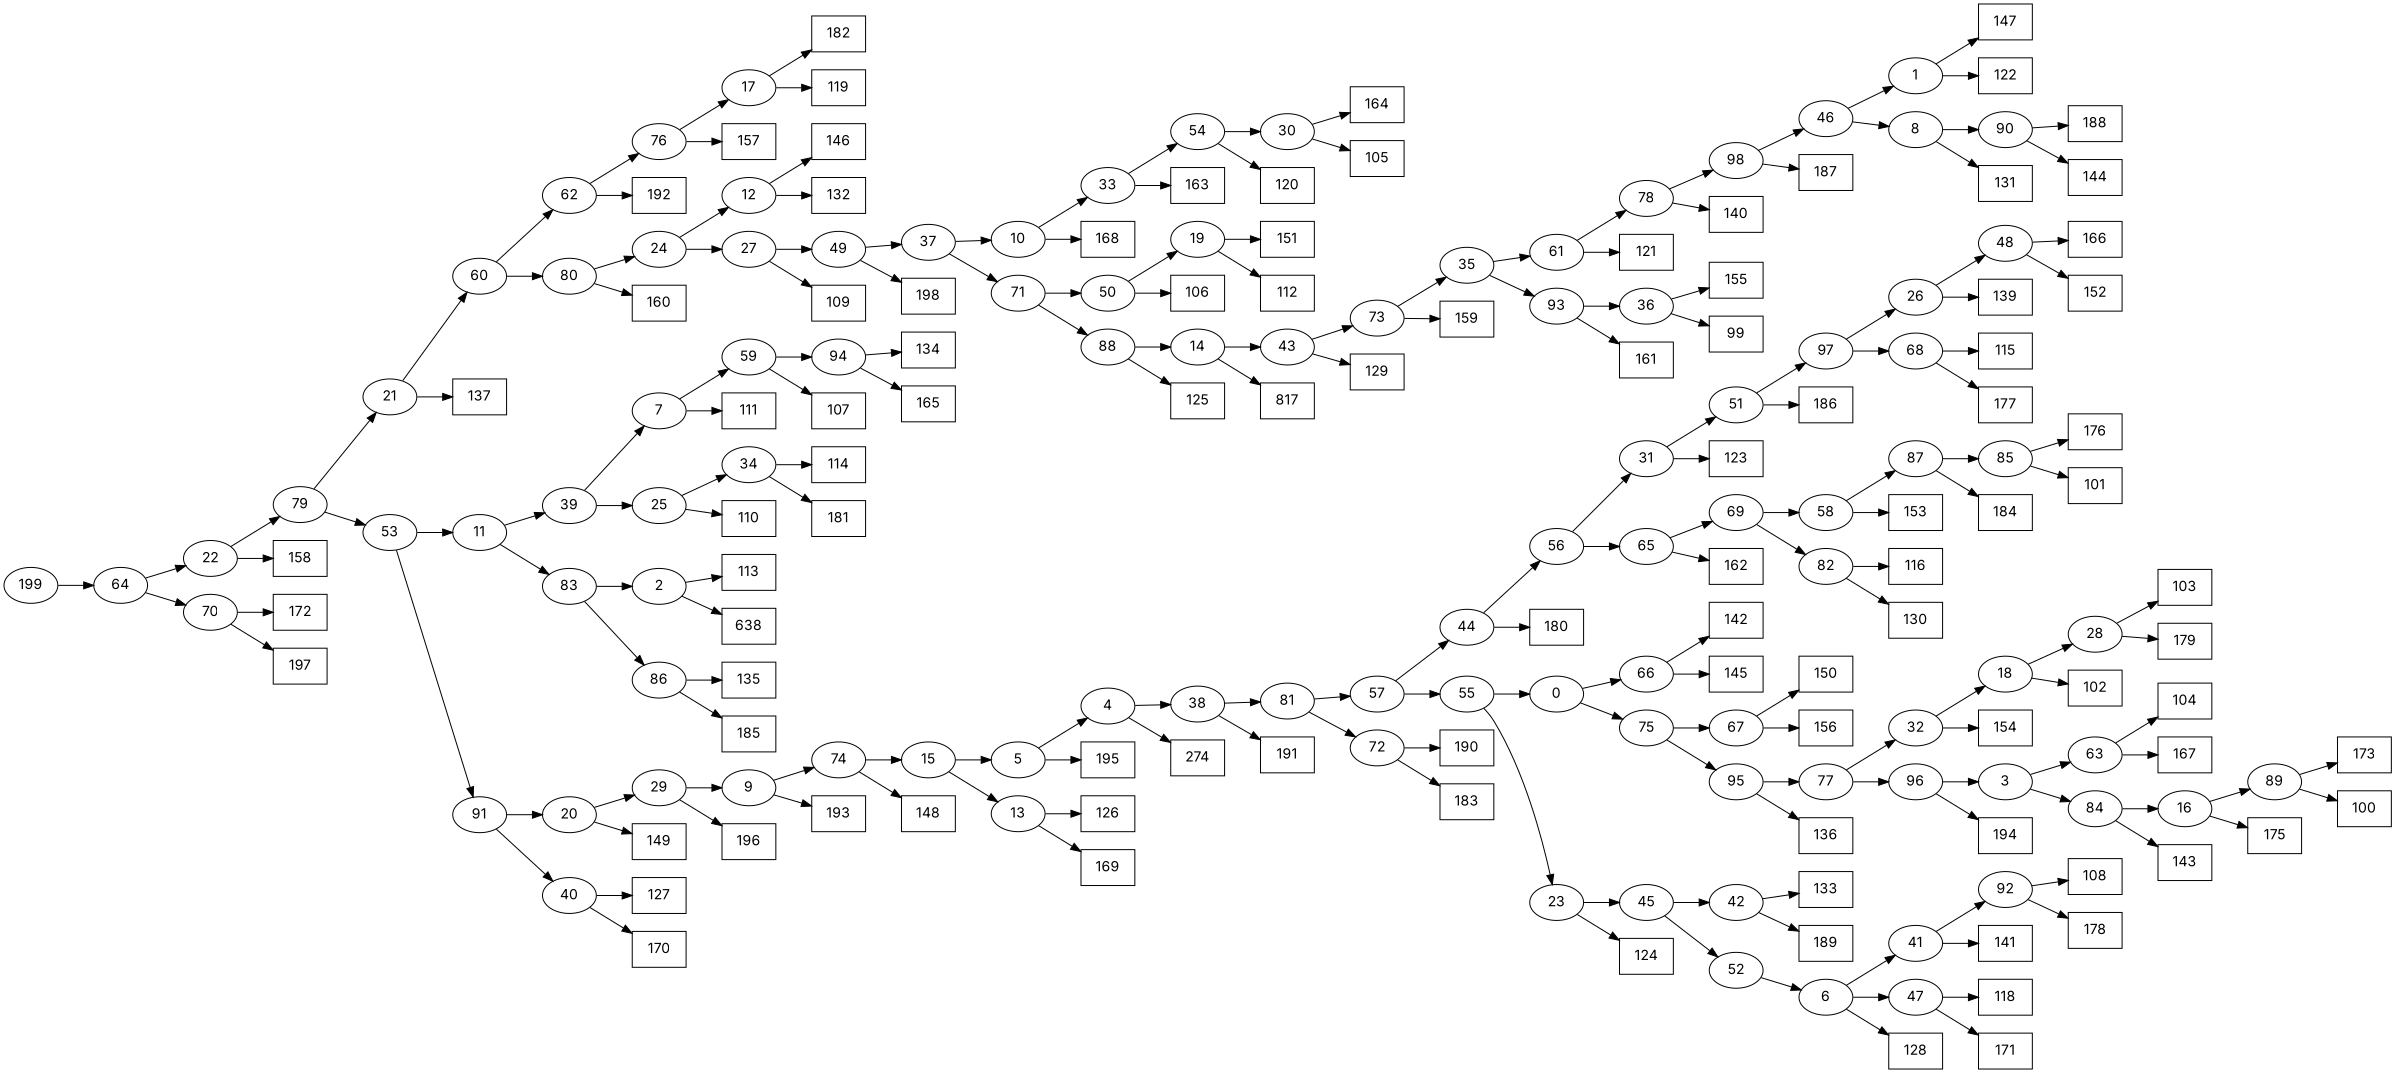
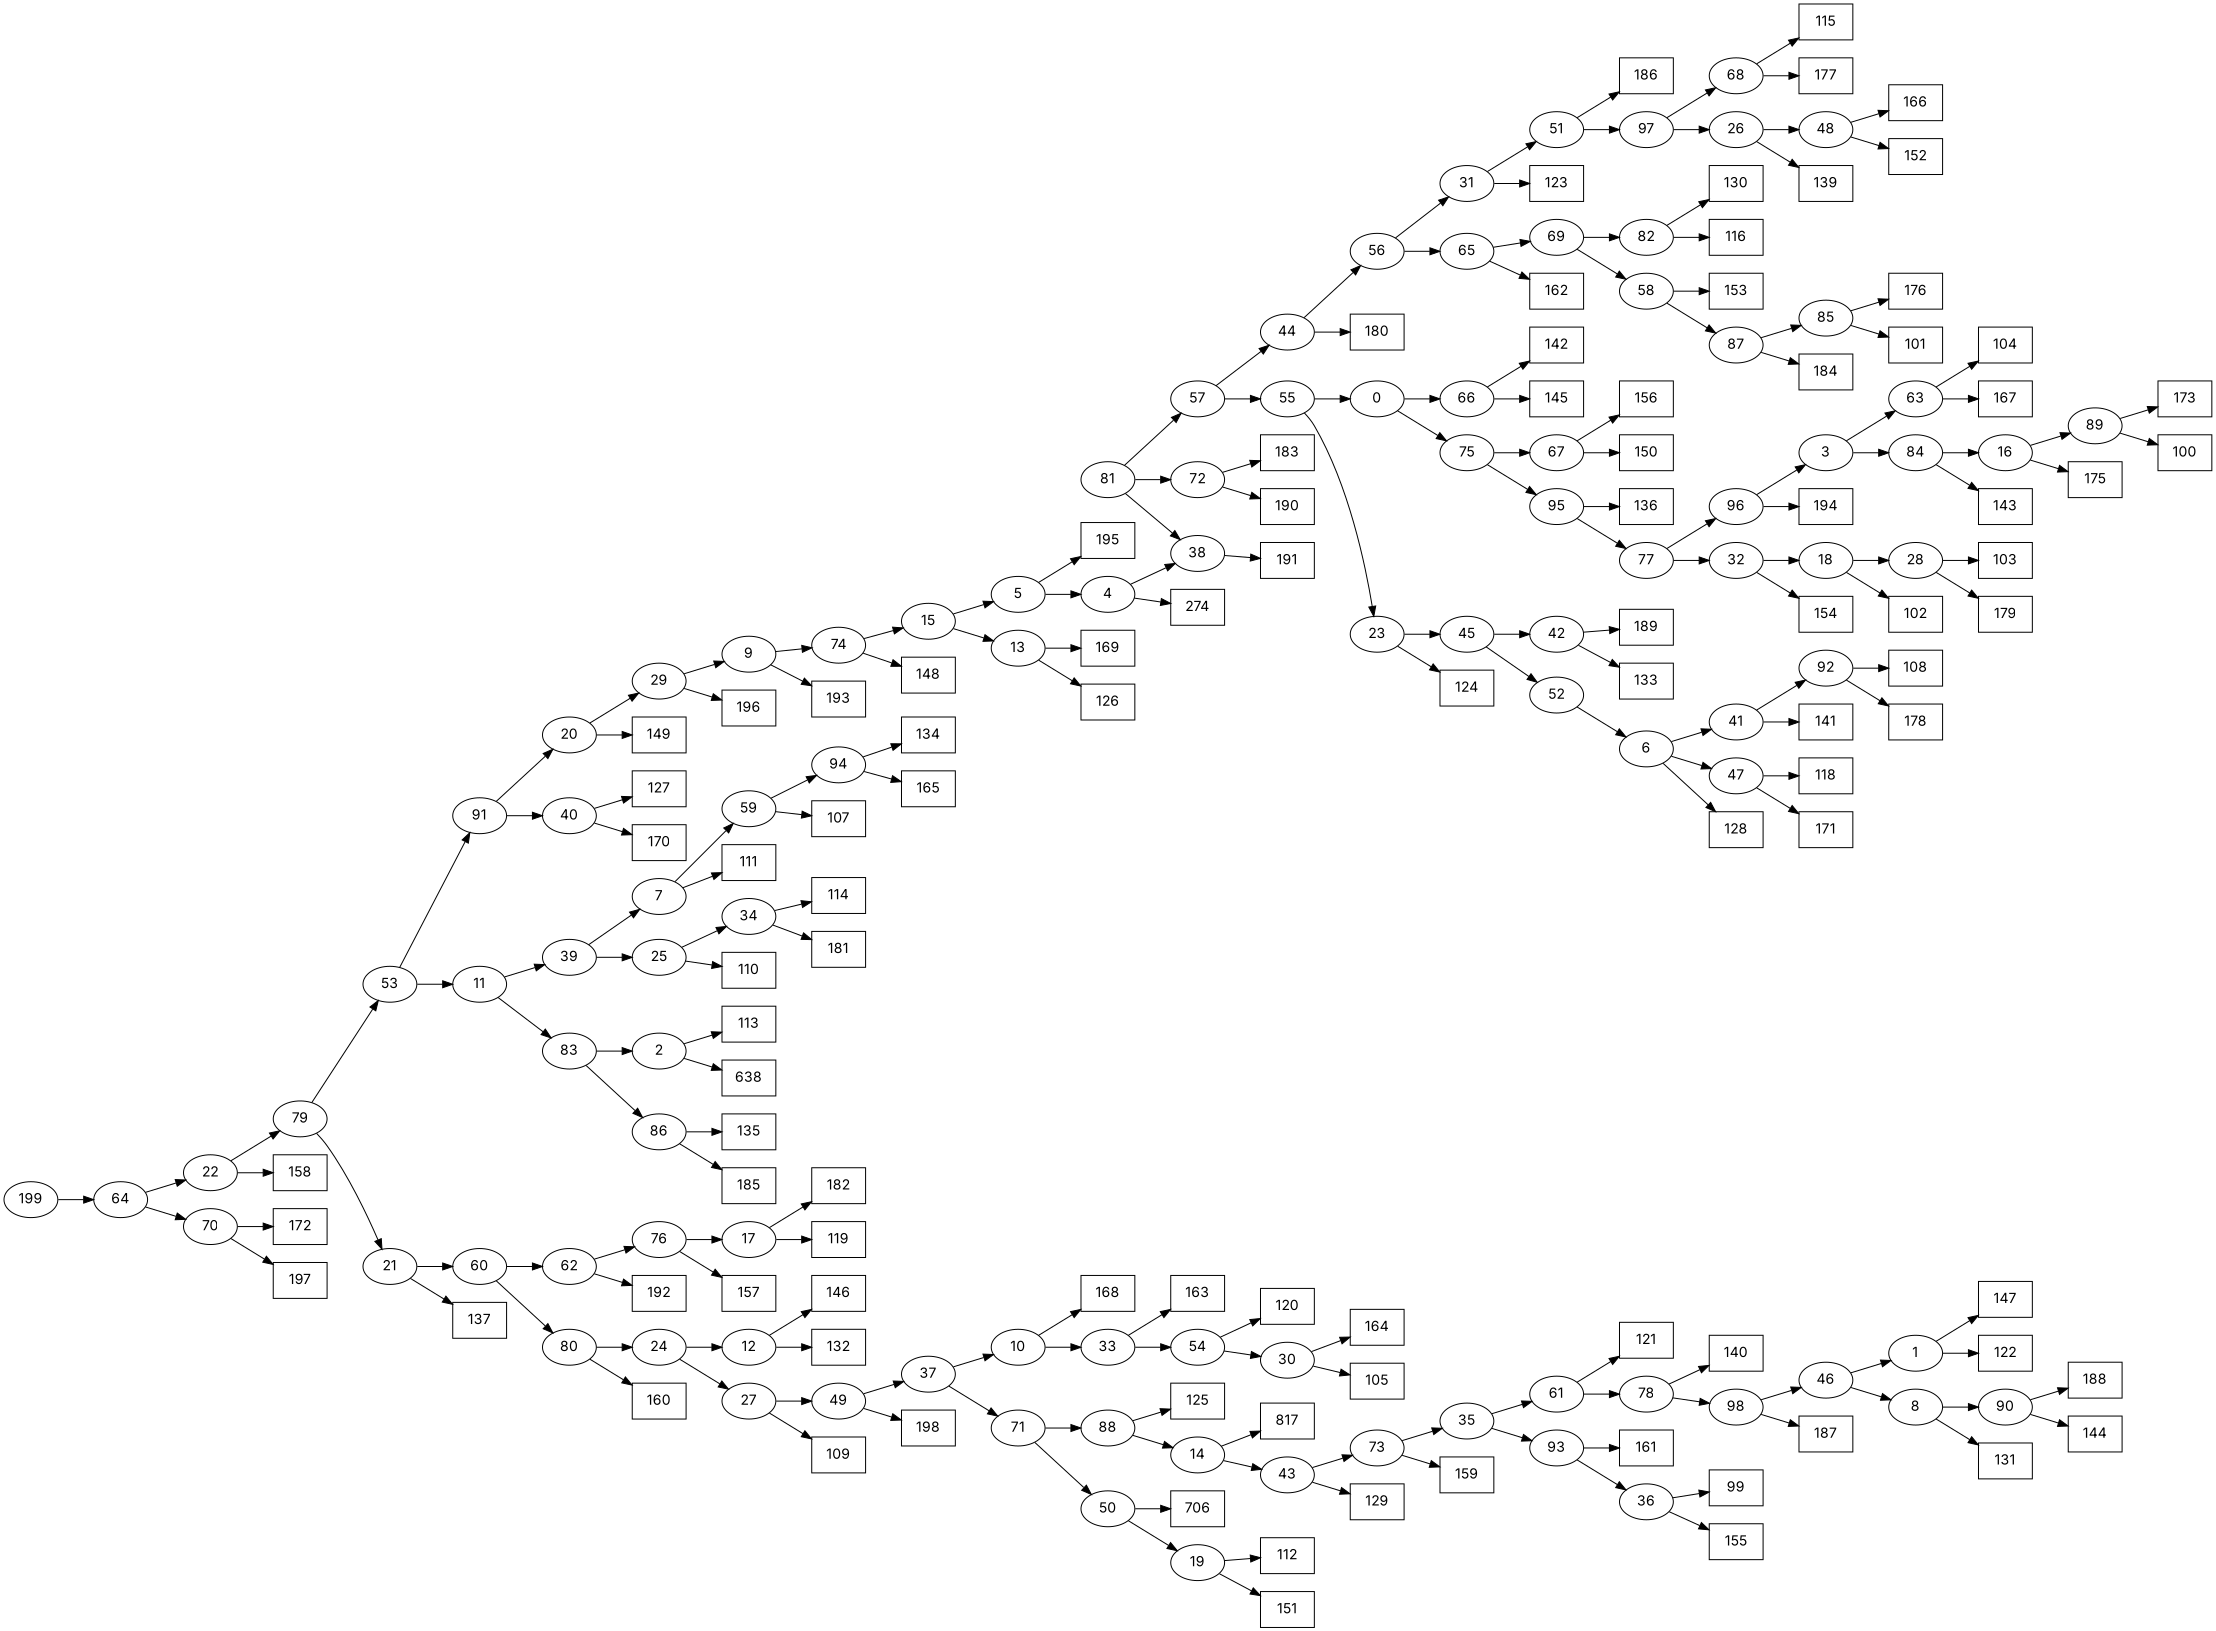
(1198, 293) -> (1198, 1509)
(1238, 703) -> (1149, 513)
